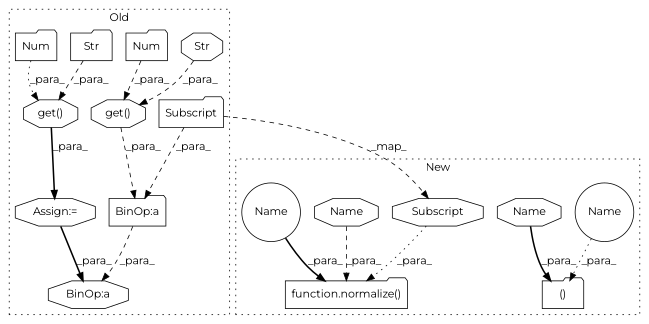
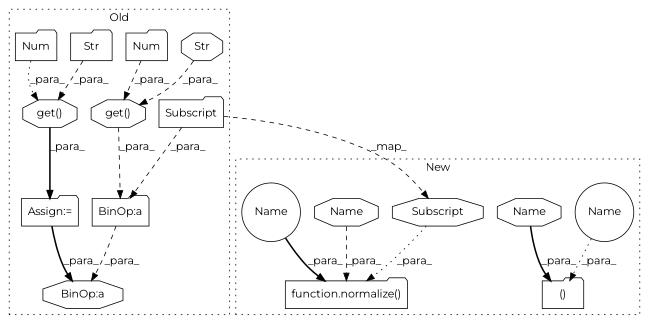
(55, 212) -> (50, 212)
